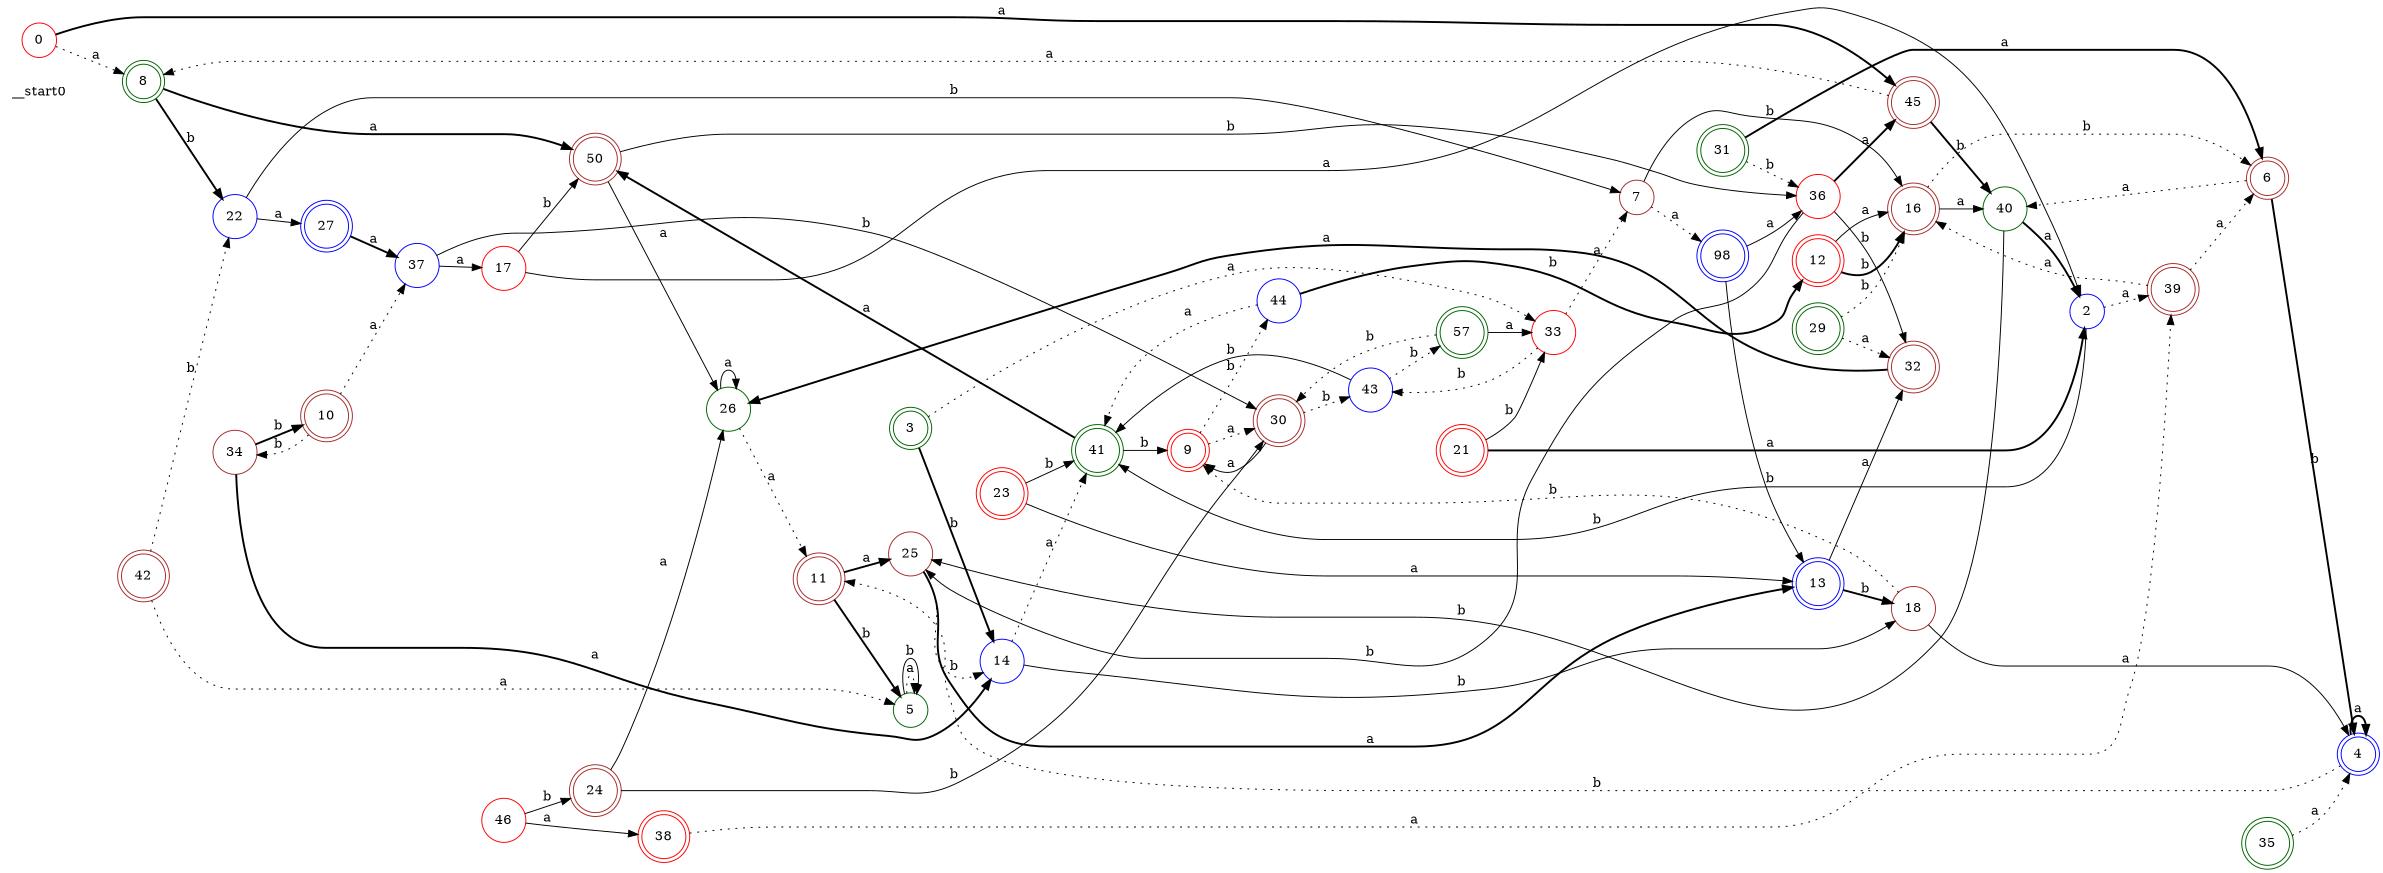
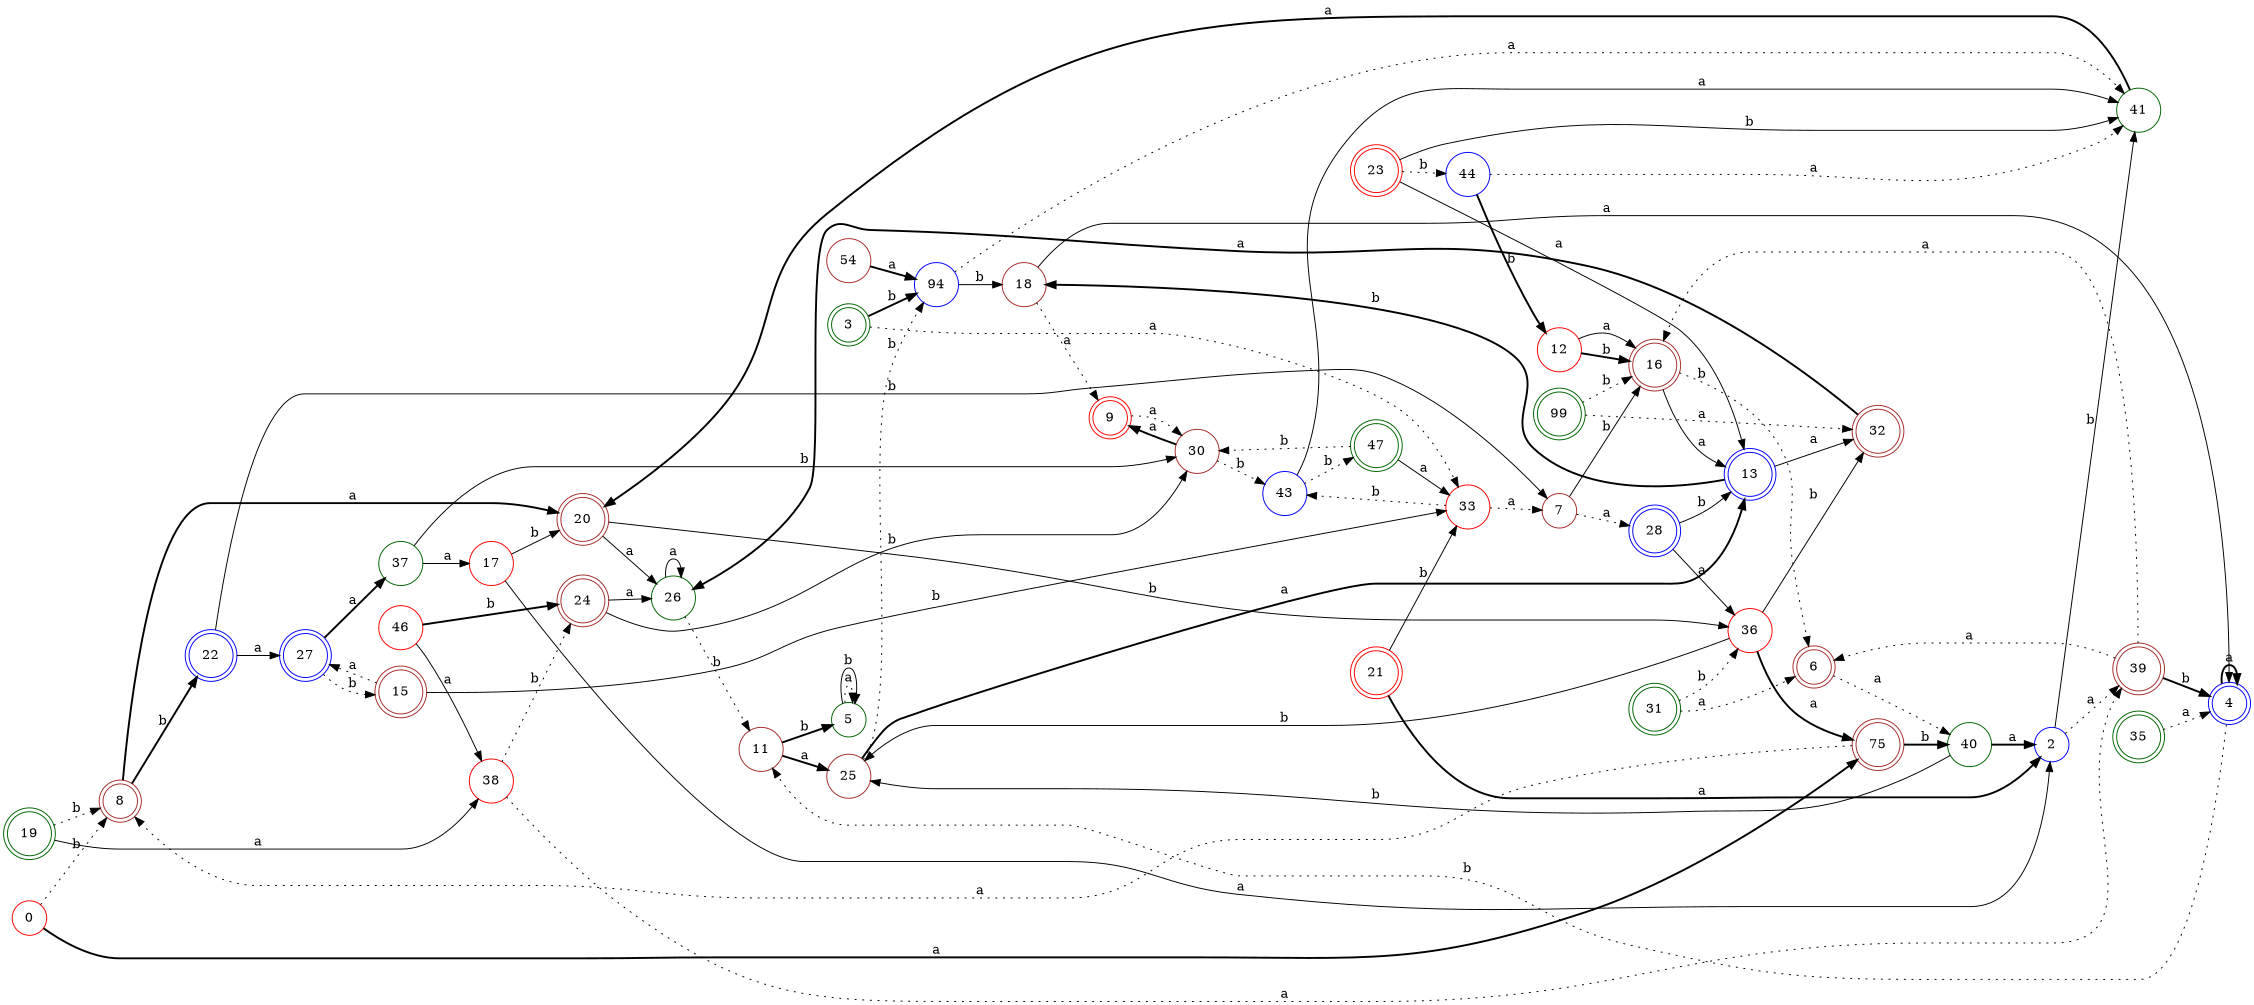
(2018, 50) -> (1735, 702)
(96, 55) -> (77, 845)
(144, 81) -> (120, 801)
(39, 92) -> none
(1914, 103) -> (1878, 745)
(595, 159) -> (583, 519)
(1956, 209) -> (1683, 431)
(235, 217) -> (211, 656)
(1723, 256) -> (1655, 531)
(1818, 261) -> (1559, 350)
(417, 265) -> (401, 564)
(1818, 329) -> (1559, 414)
(1462, 333) -> (1376, 446)
(1231, 350) -> (1702, 82)
(1232, 381) -> (1419, 172)
(327, 416) -> none
(1279, 421) -> (1197, 451)
(1097, 450) -> (2139, 110)
(1140, 450) -> none
(235, 452) -> (849, 261)
(2312, 462) -> (2182, 685)
(1232, 472) -> (1157, 438)
(772, 477) -> (717, 663)
(1554, 490) -> (1068, 341)
(144, 576) -> none
(819, 579) -> (761, 749)
(1002, 661) -> (936, 285)
none -> (401, 692)
none -> (534, 697)
(543, 808) -> (485, 615)
none -> (29, 834)
(664, 837) -> (491, 781)
